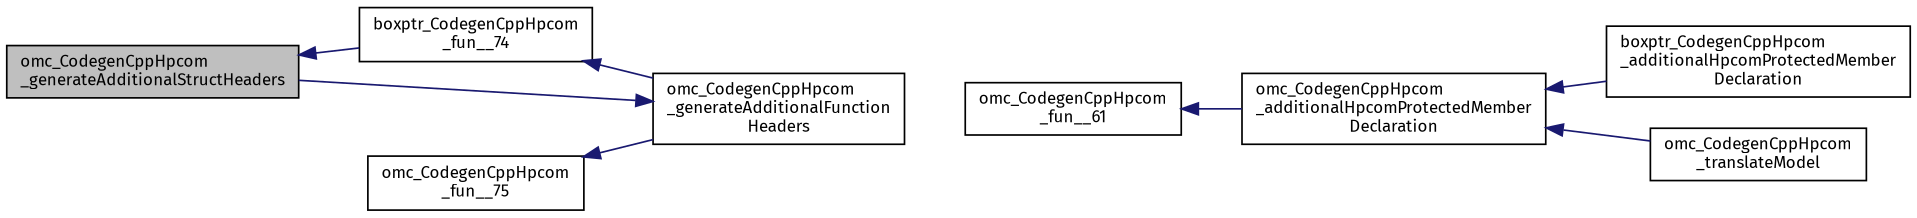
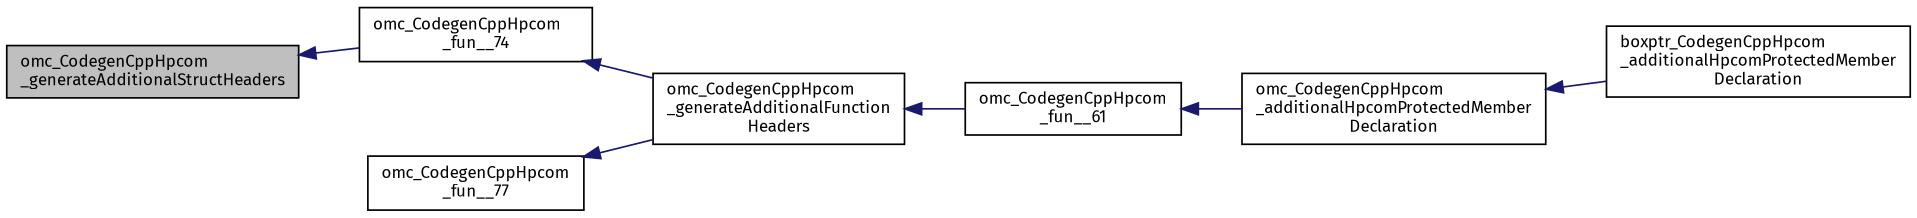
(476, 35) -> (476, 35)
(467, 90) -> (943, 109)
(1758, 154) -> none
(476, 183) -> (476, 183)
